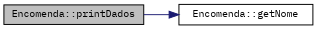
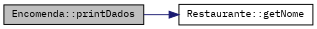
(246, 15) -> (246, 15)
